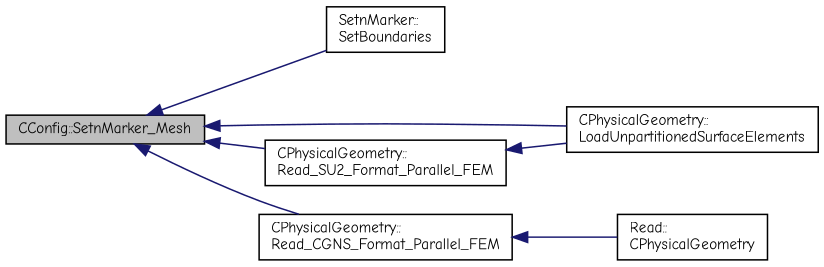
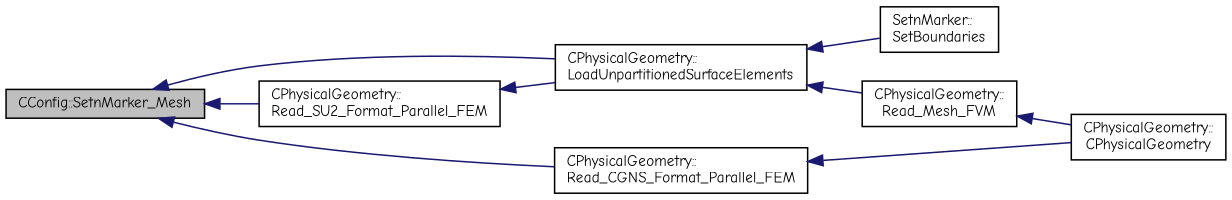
(244, 80) -> (851, 42)
none -> (939, 104)
(692, 237) -> (1149, 137)
